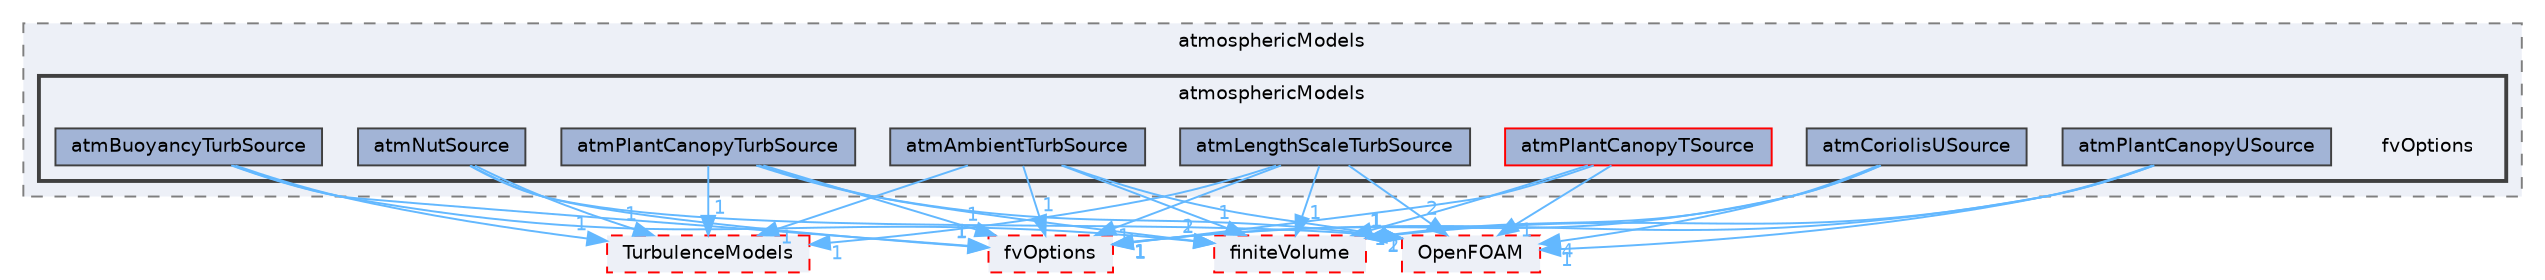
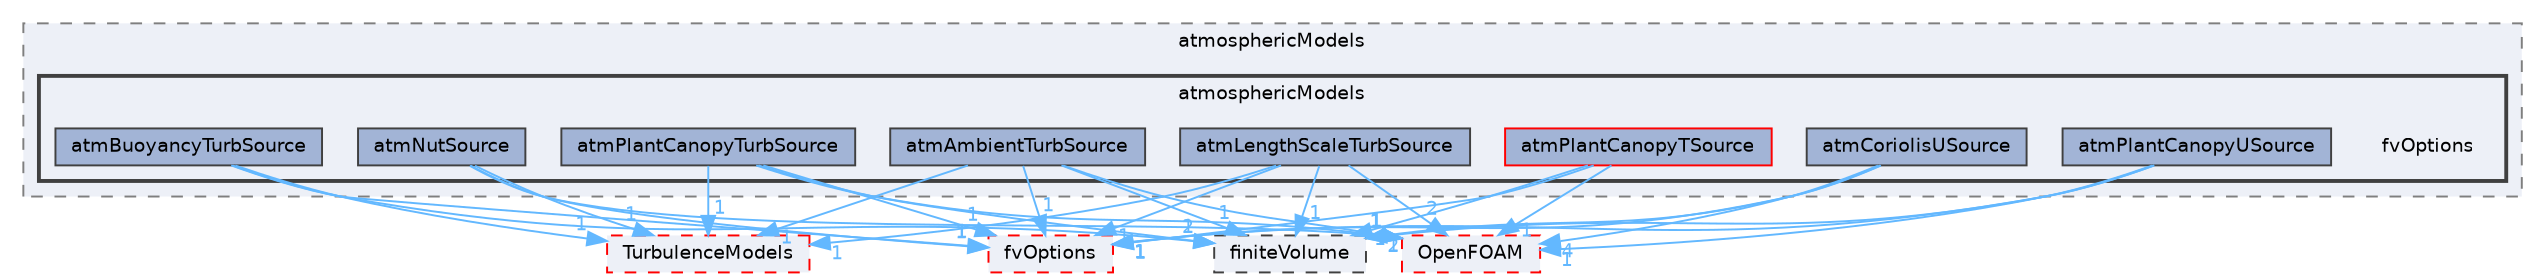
(1290, 254) -> (1290, 254)
